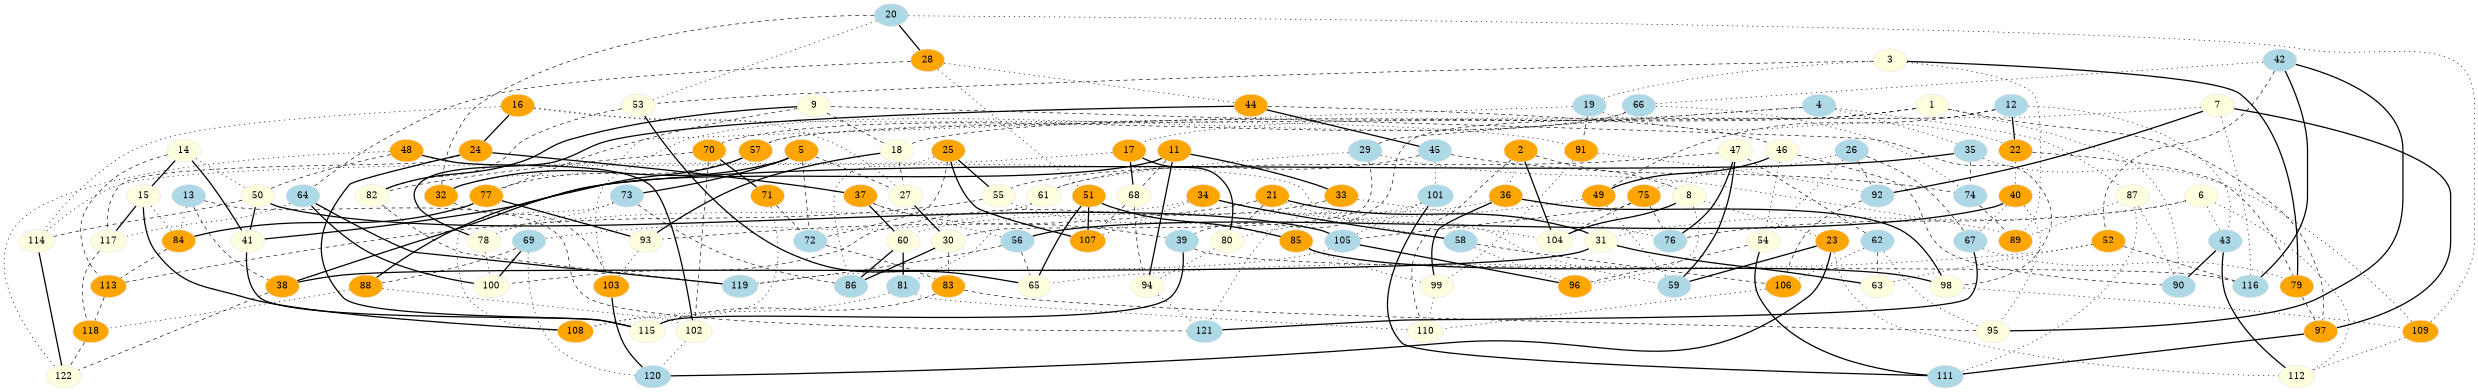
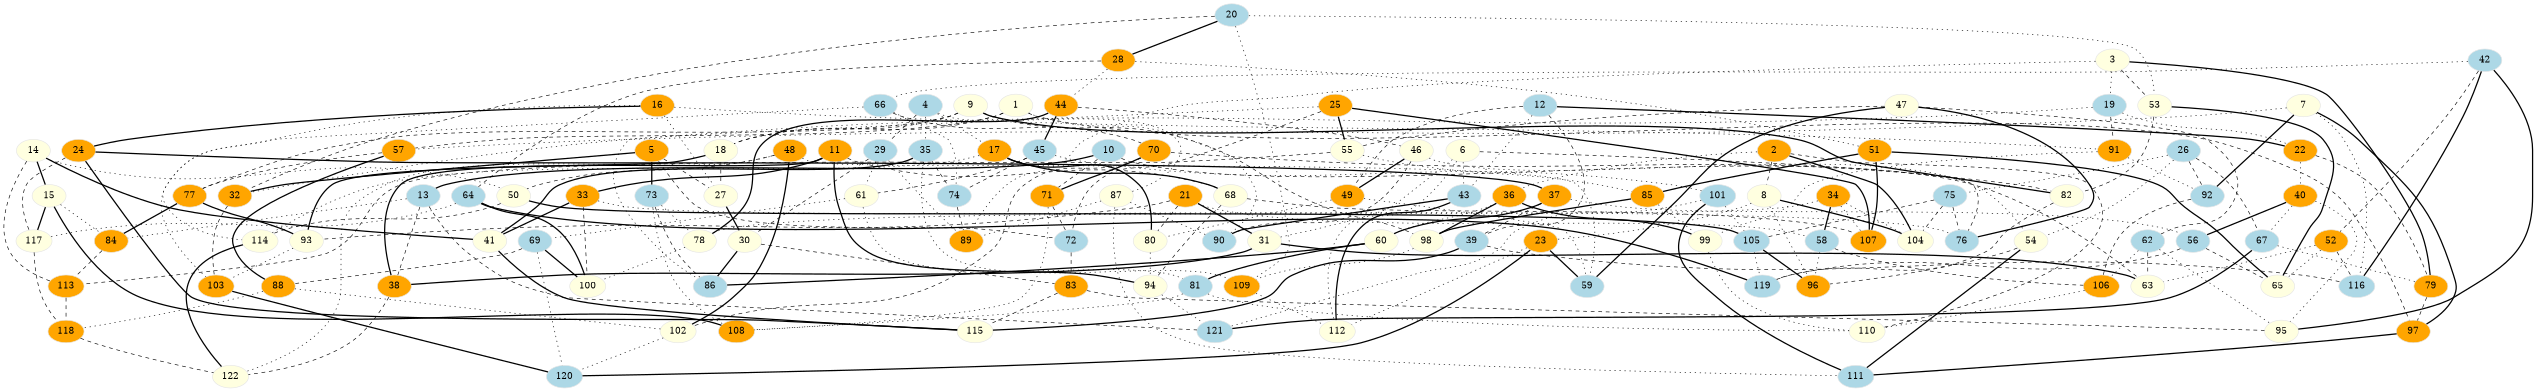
none -> (1109, 151)
(1644, 196) -> (1950, 196)
(253, 219) -> (531, 221)
